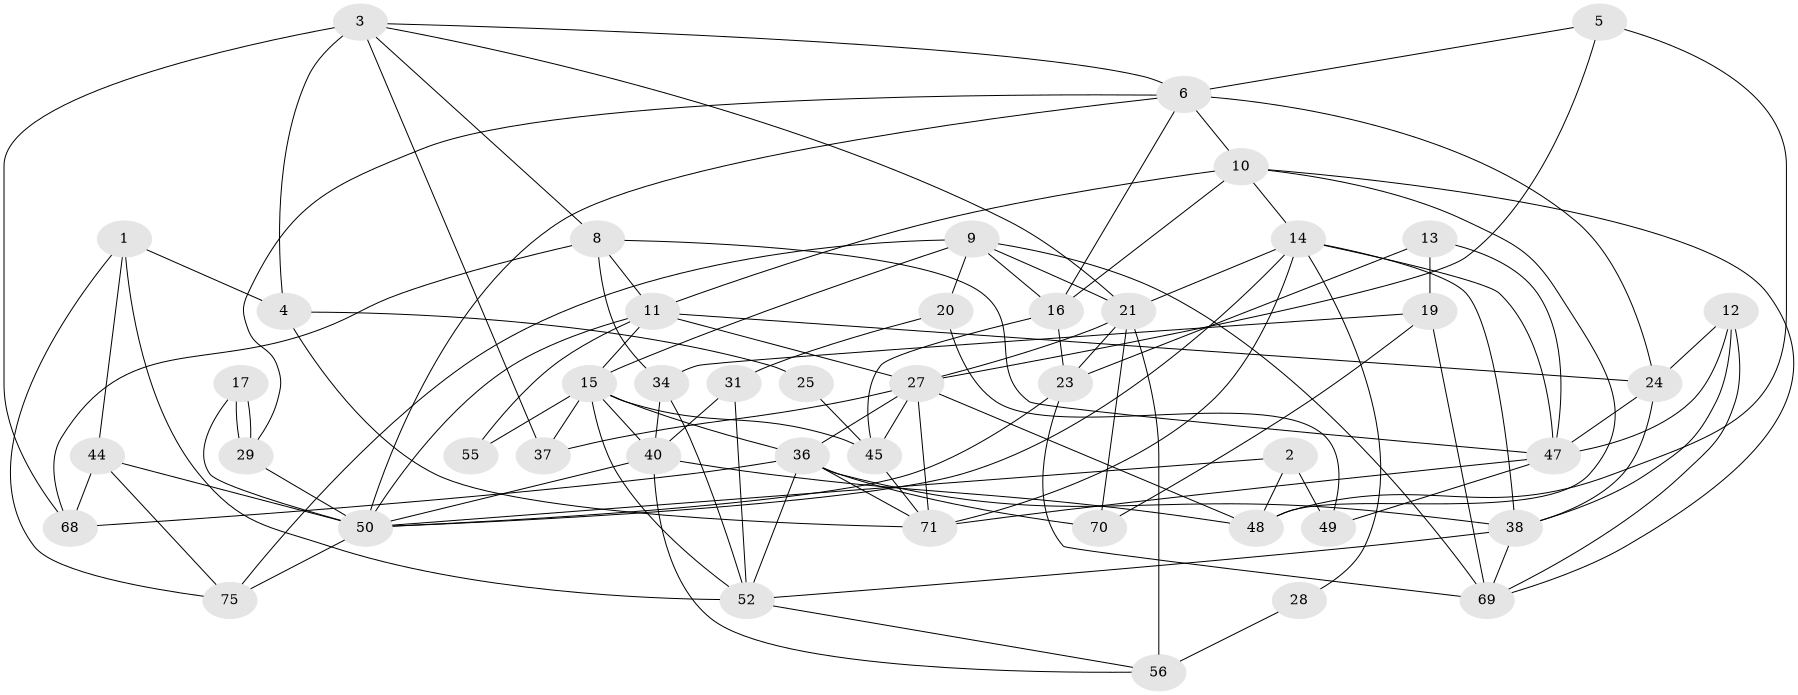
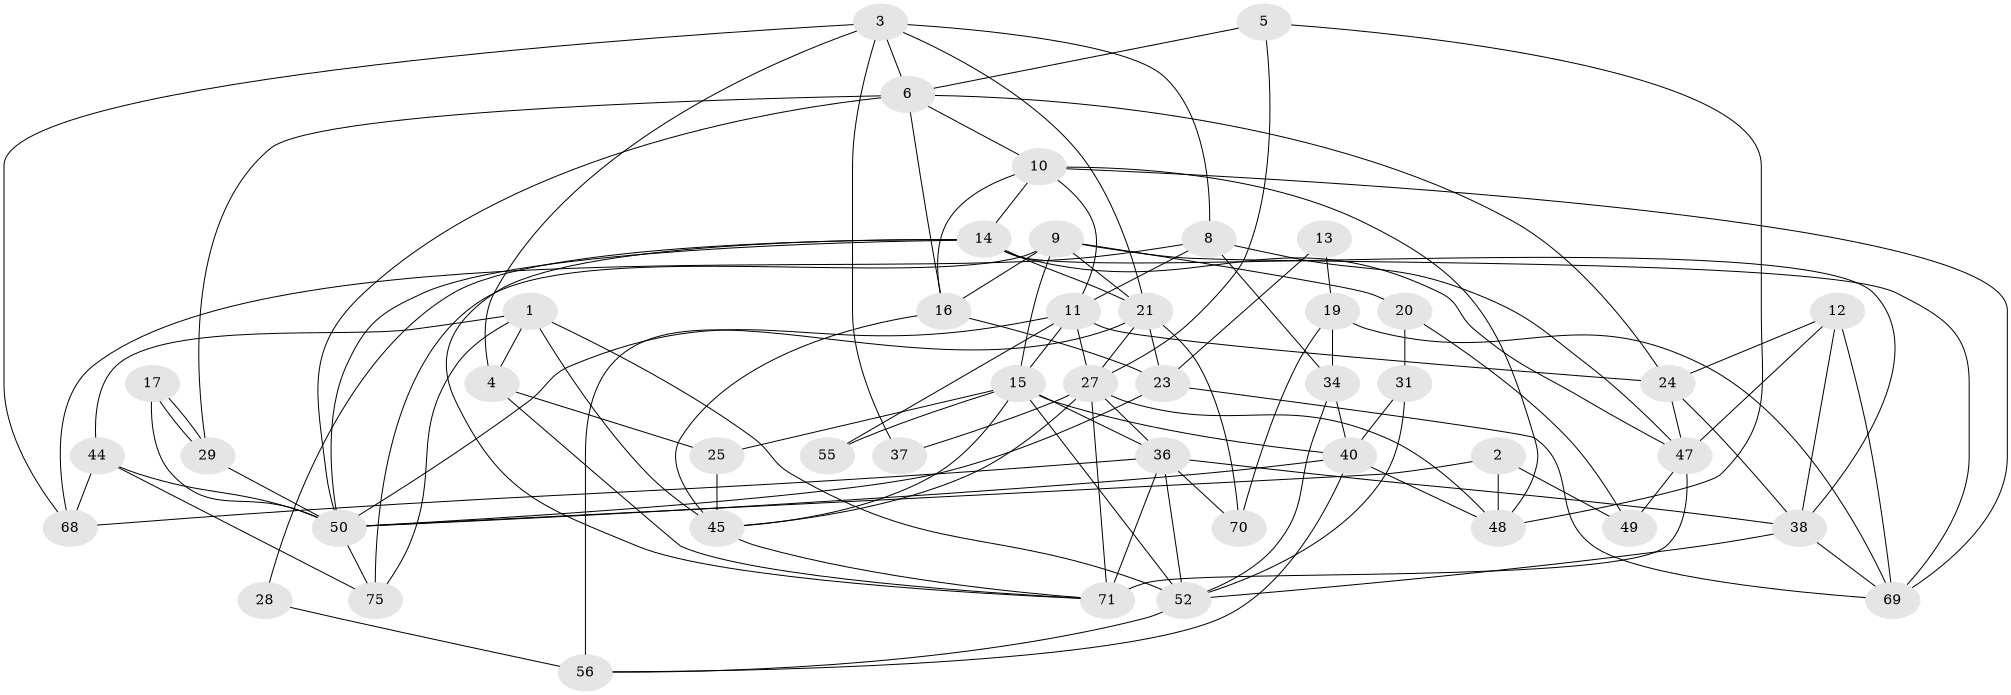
(1549, 316) -> none
(566, 420) -> (868, 420)
none -> (610, 430)
